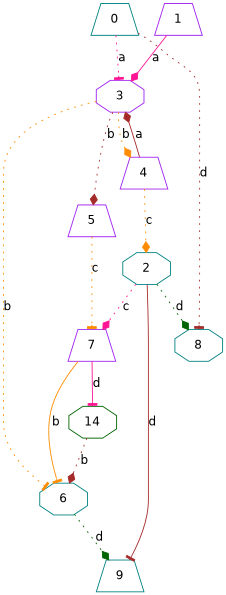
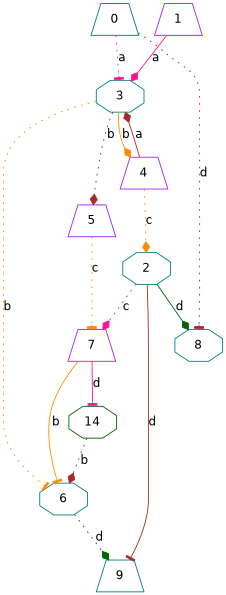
(120, 96) -> (120, 96)
(119, 131) -> (119, 131)
(170, 302) -> (170, 302)
